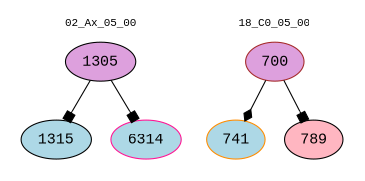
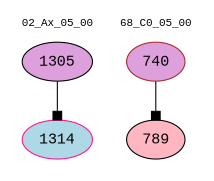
(275, 23) -> (156, 23)
(275, 62) -> (156, 62)
(56, 140) -> none
(146, 140) -> (57, 140)
(236, 140) -> none
